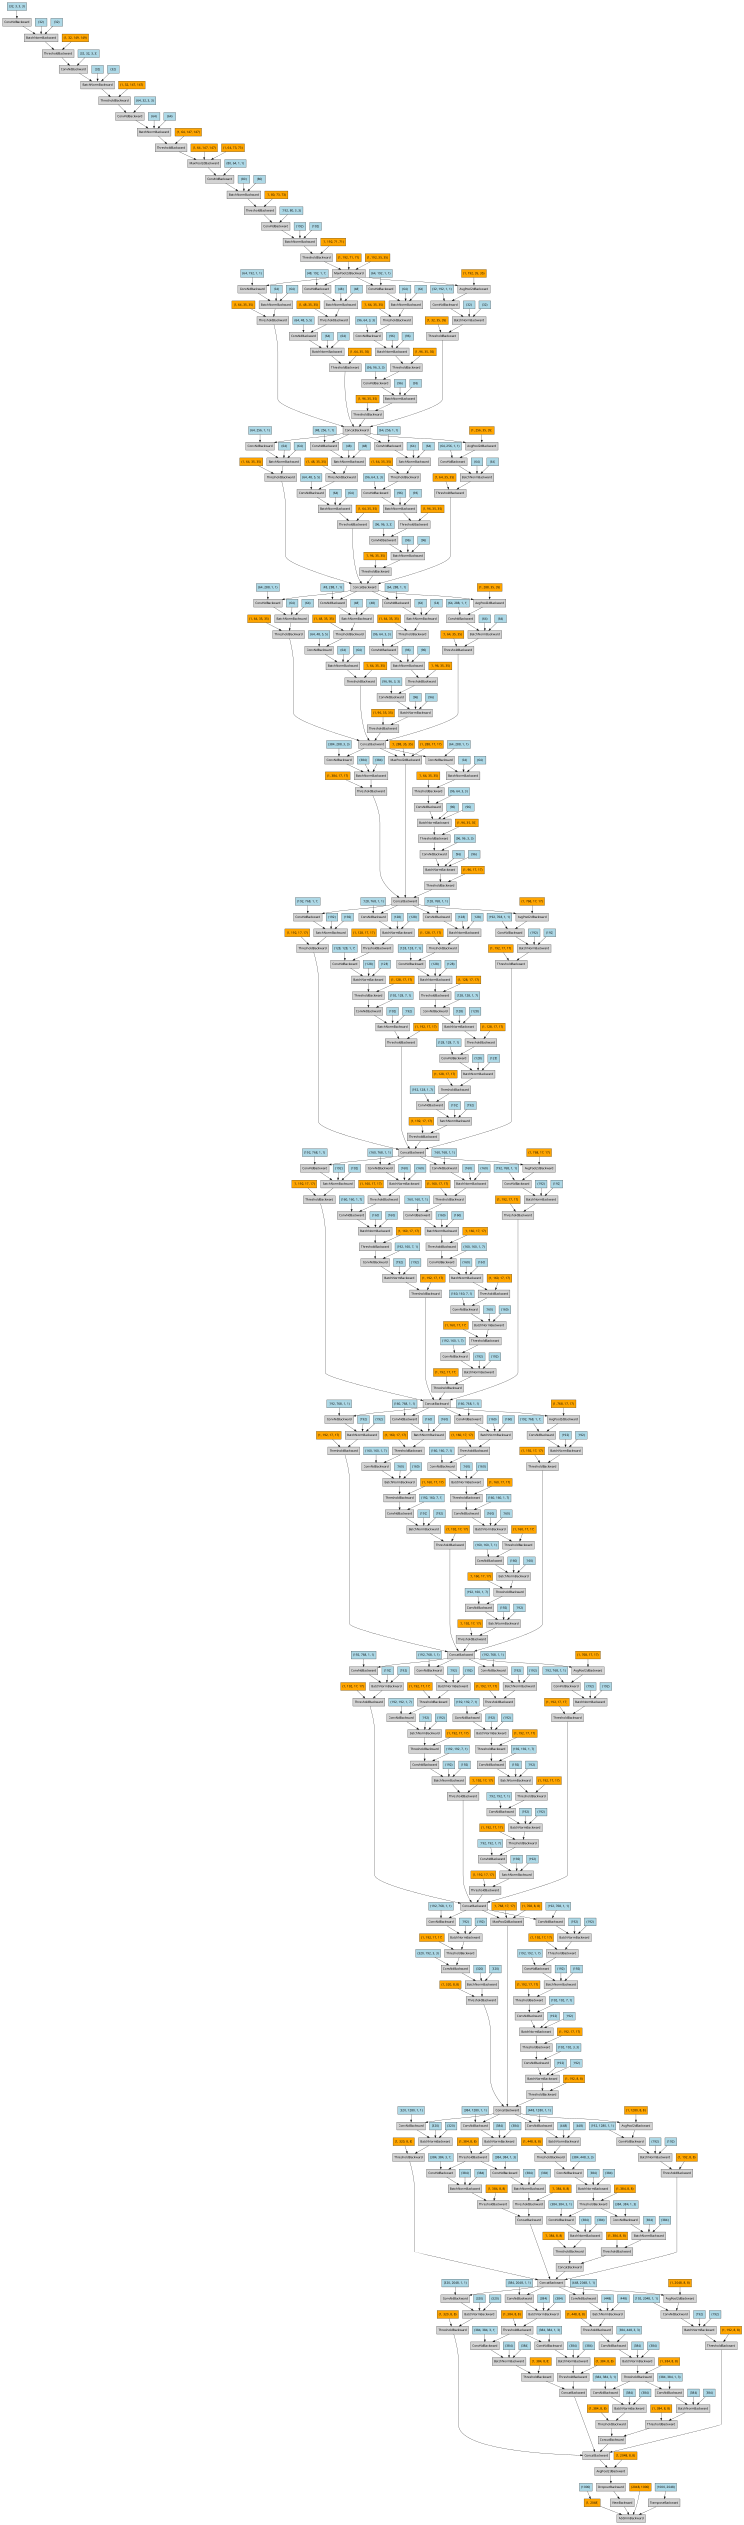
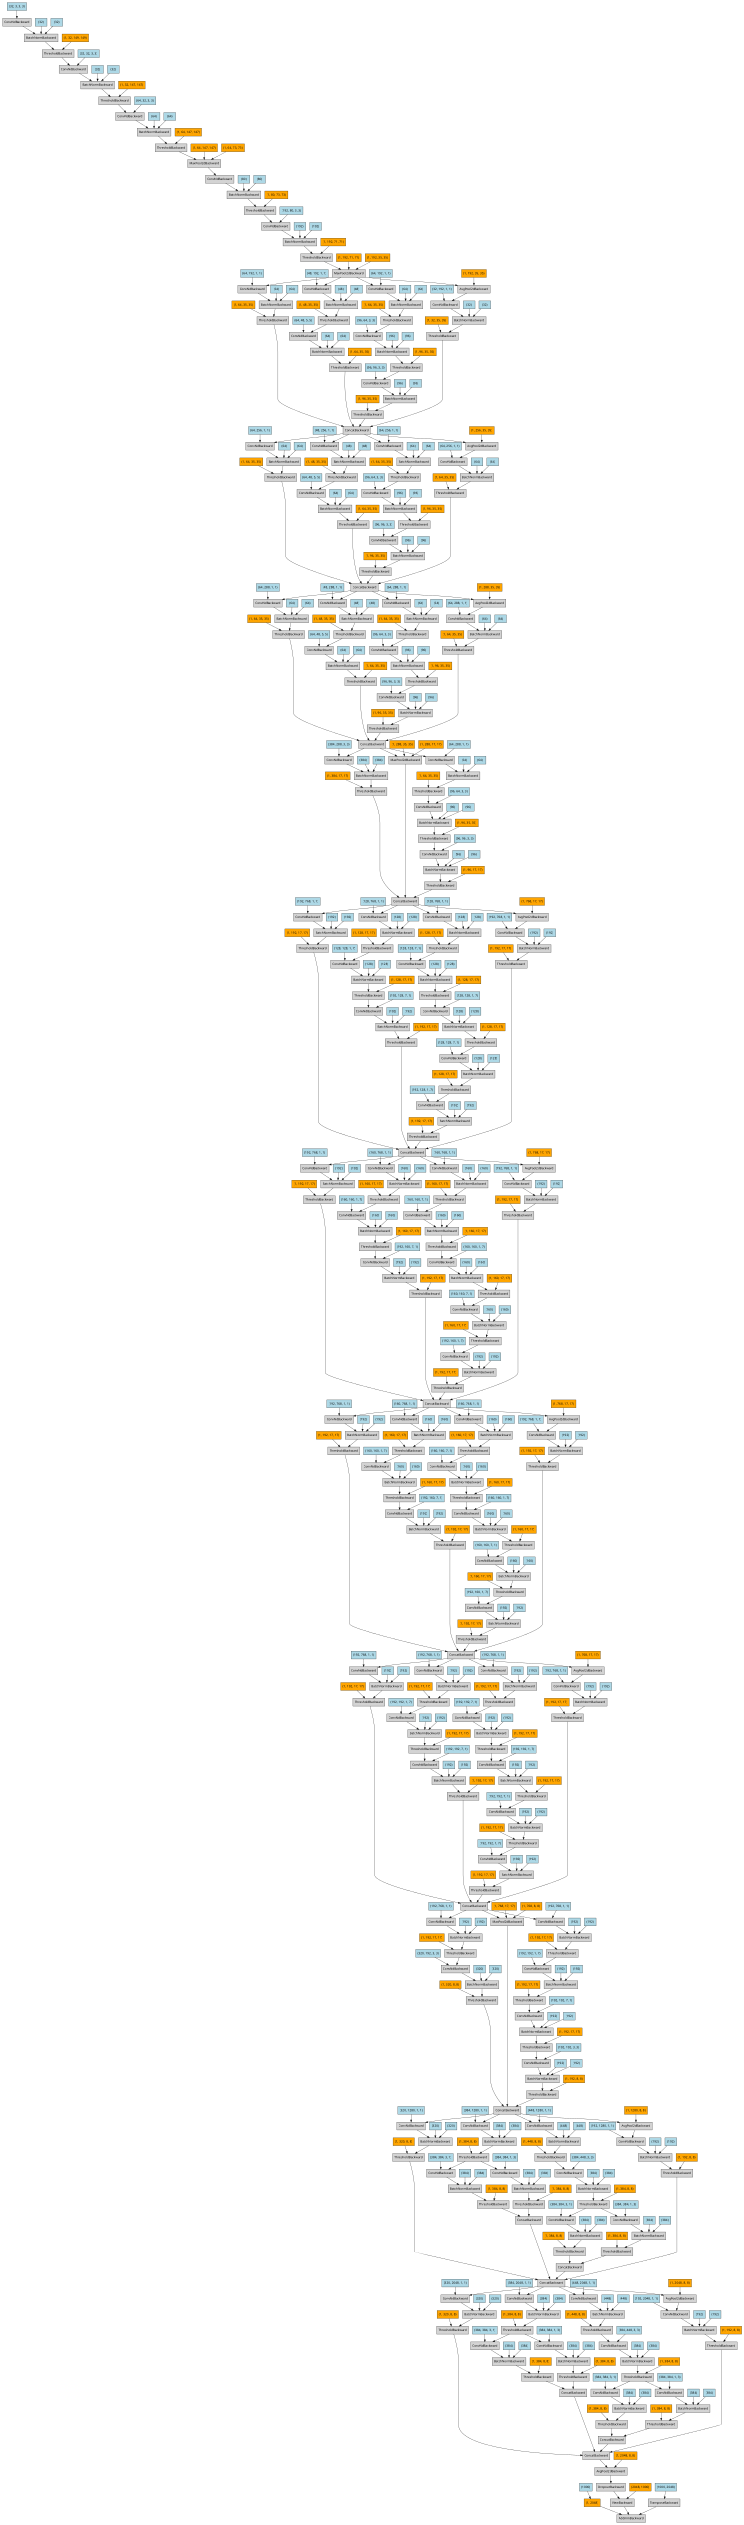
(235, 164) -> none
(638, 2502) -> (632, 2494)
